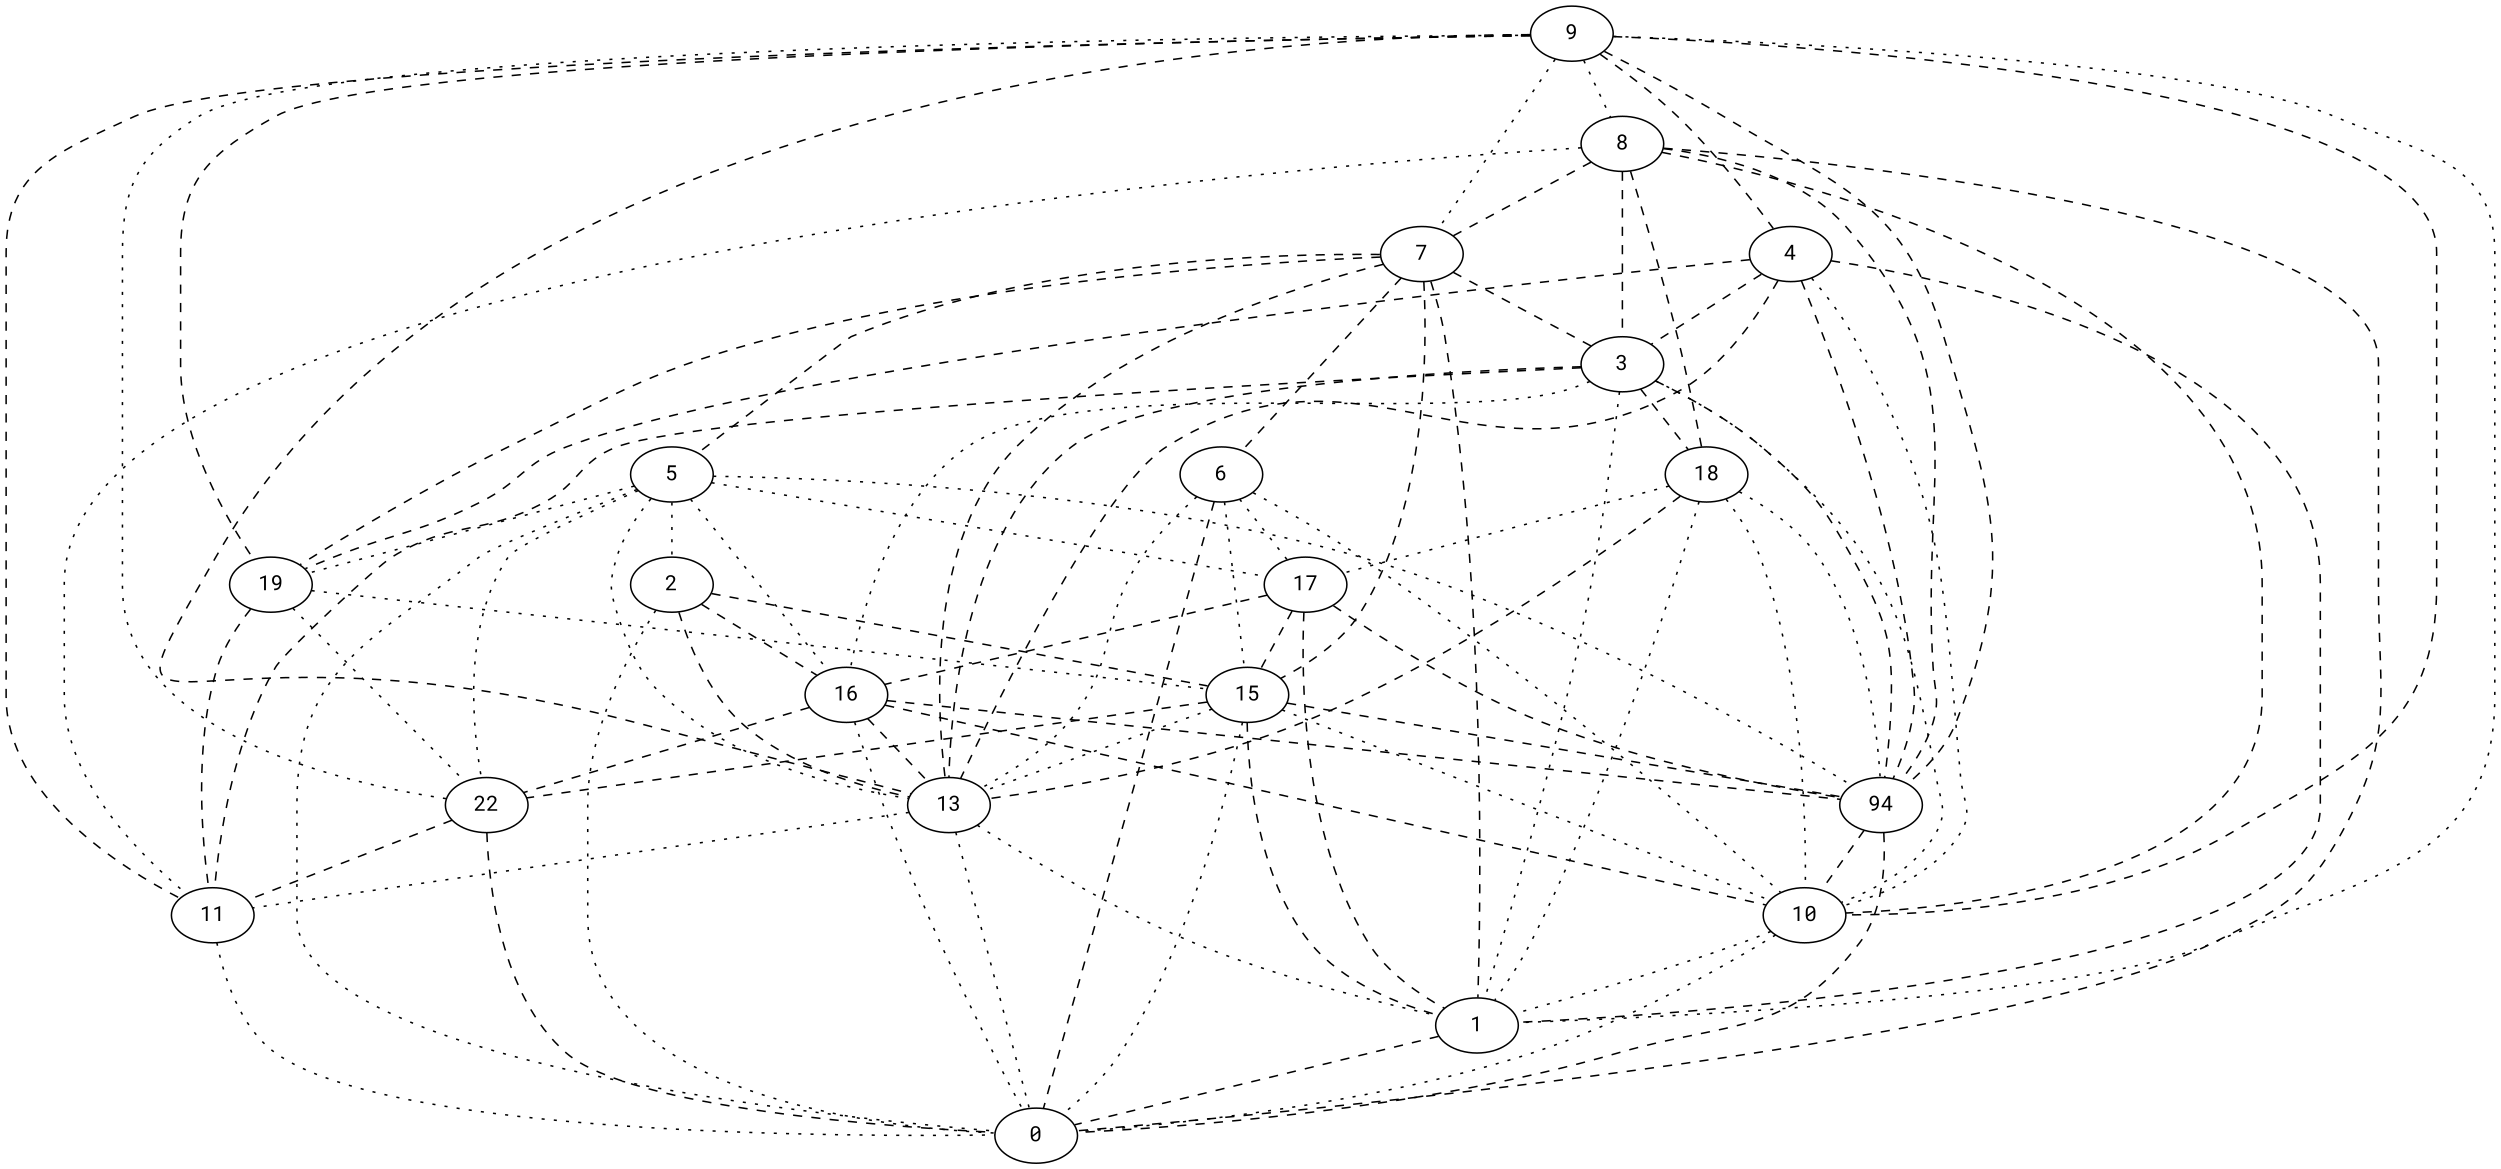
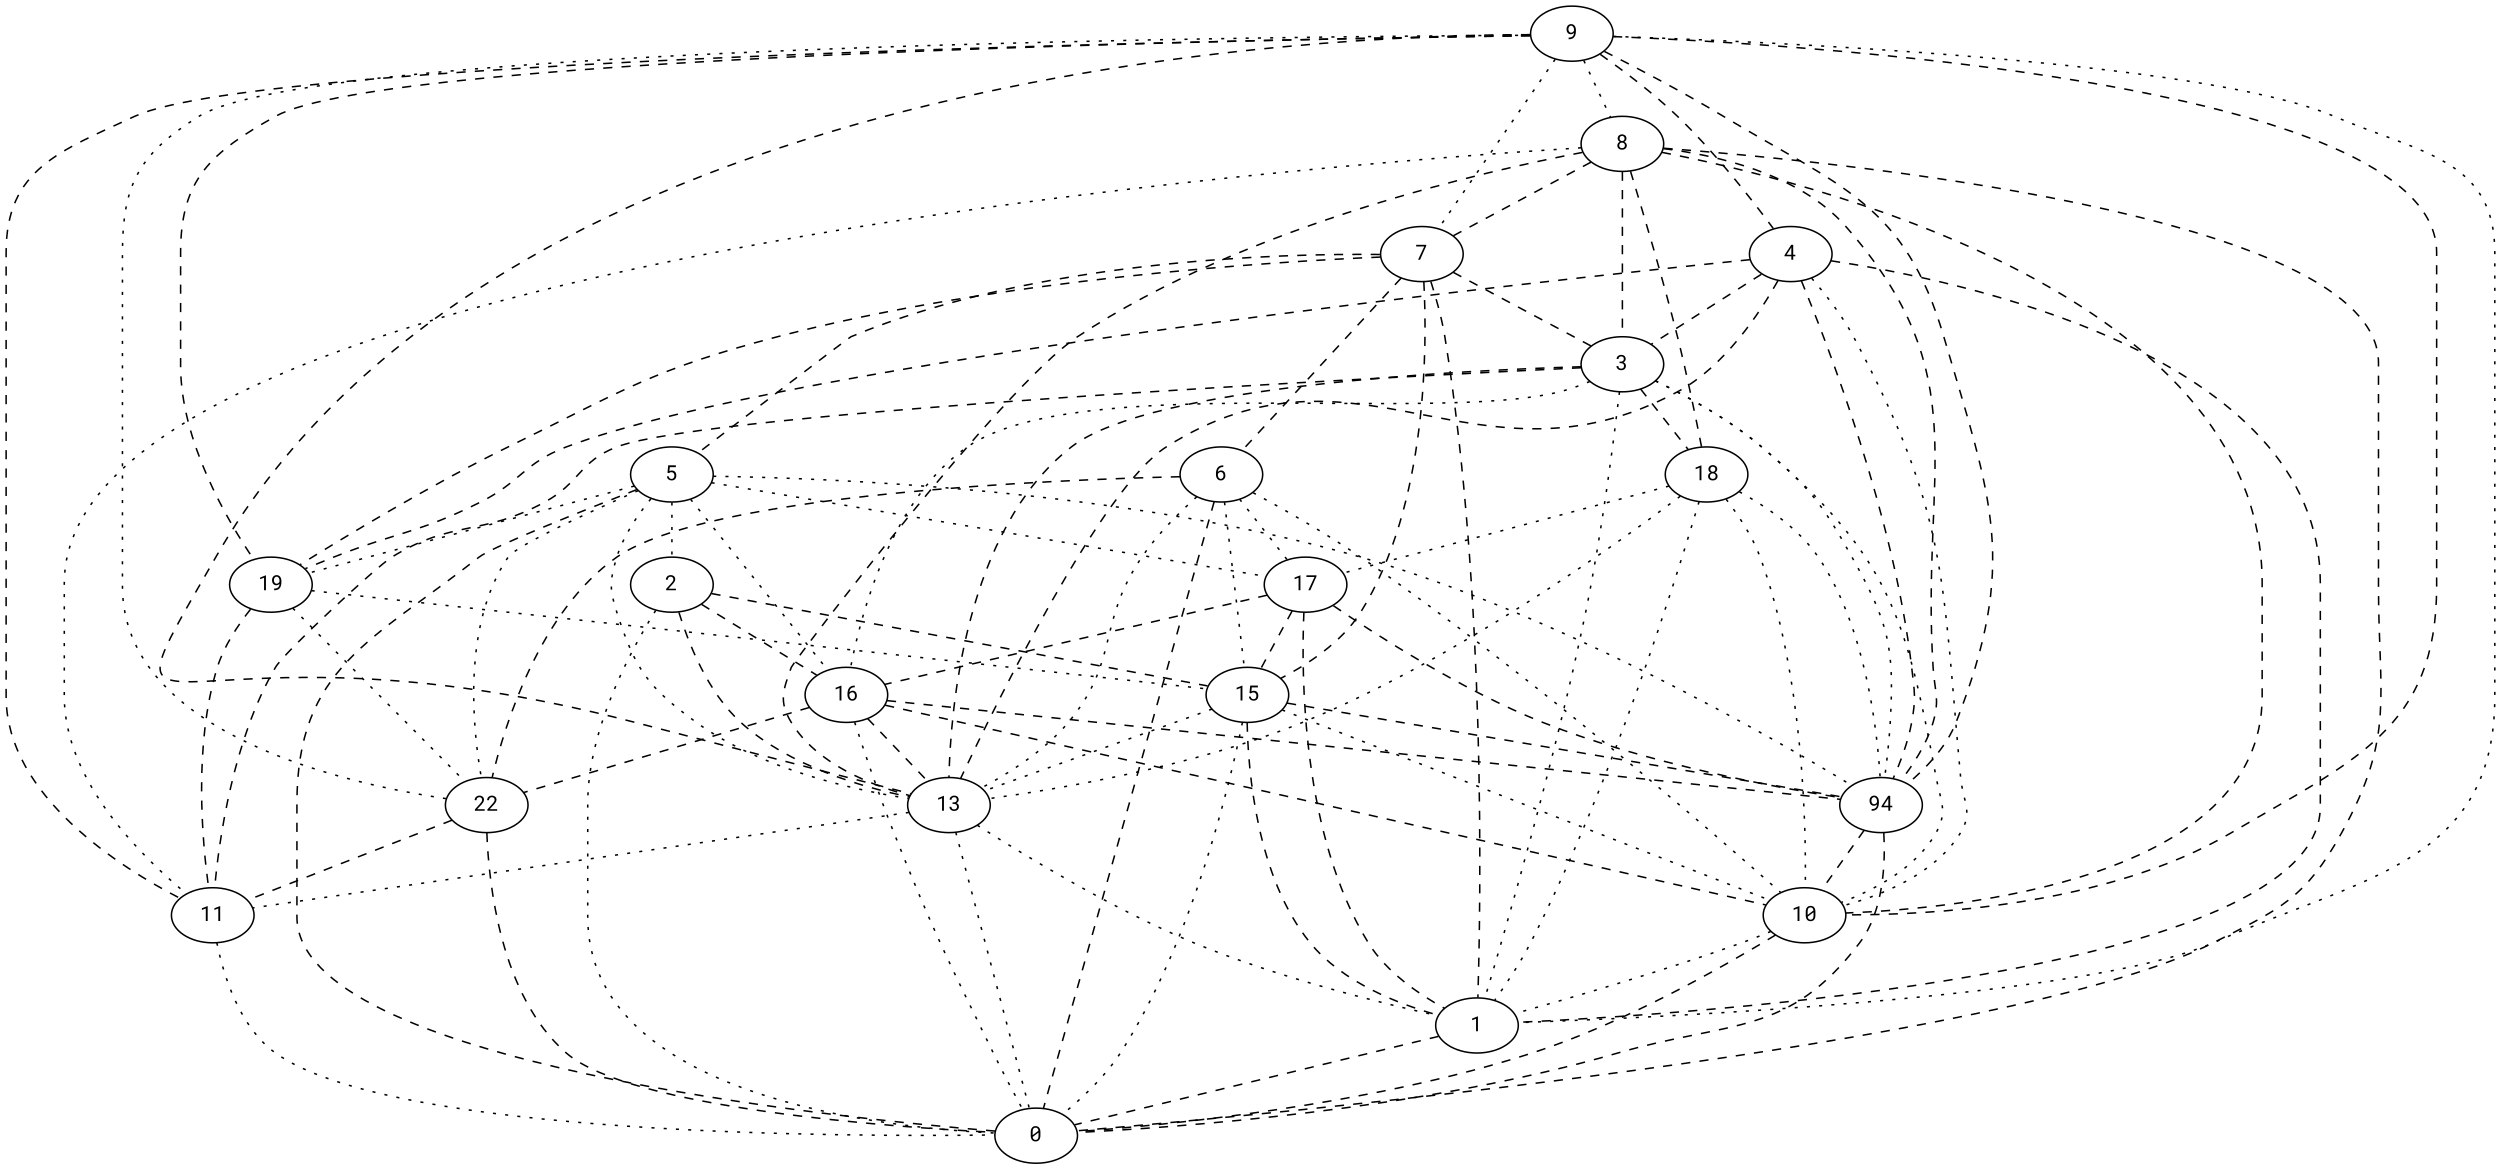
(1027, 438) -> (1040, 369)
(1848, 550) -> (1848, 550)
(1357, 698) -> (1357, 698)
(850, 752) -> (766, 511)
(336, 978) -> (336, 978)
(1440, 1078) -> (1440, 1078)
